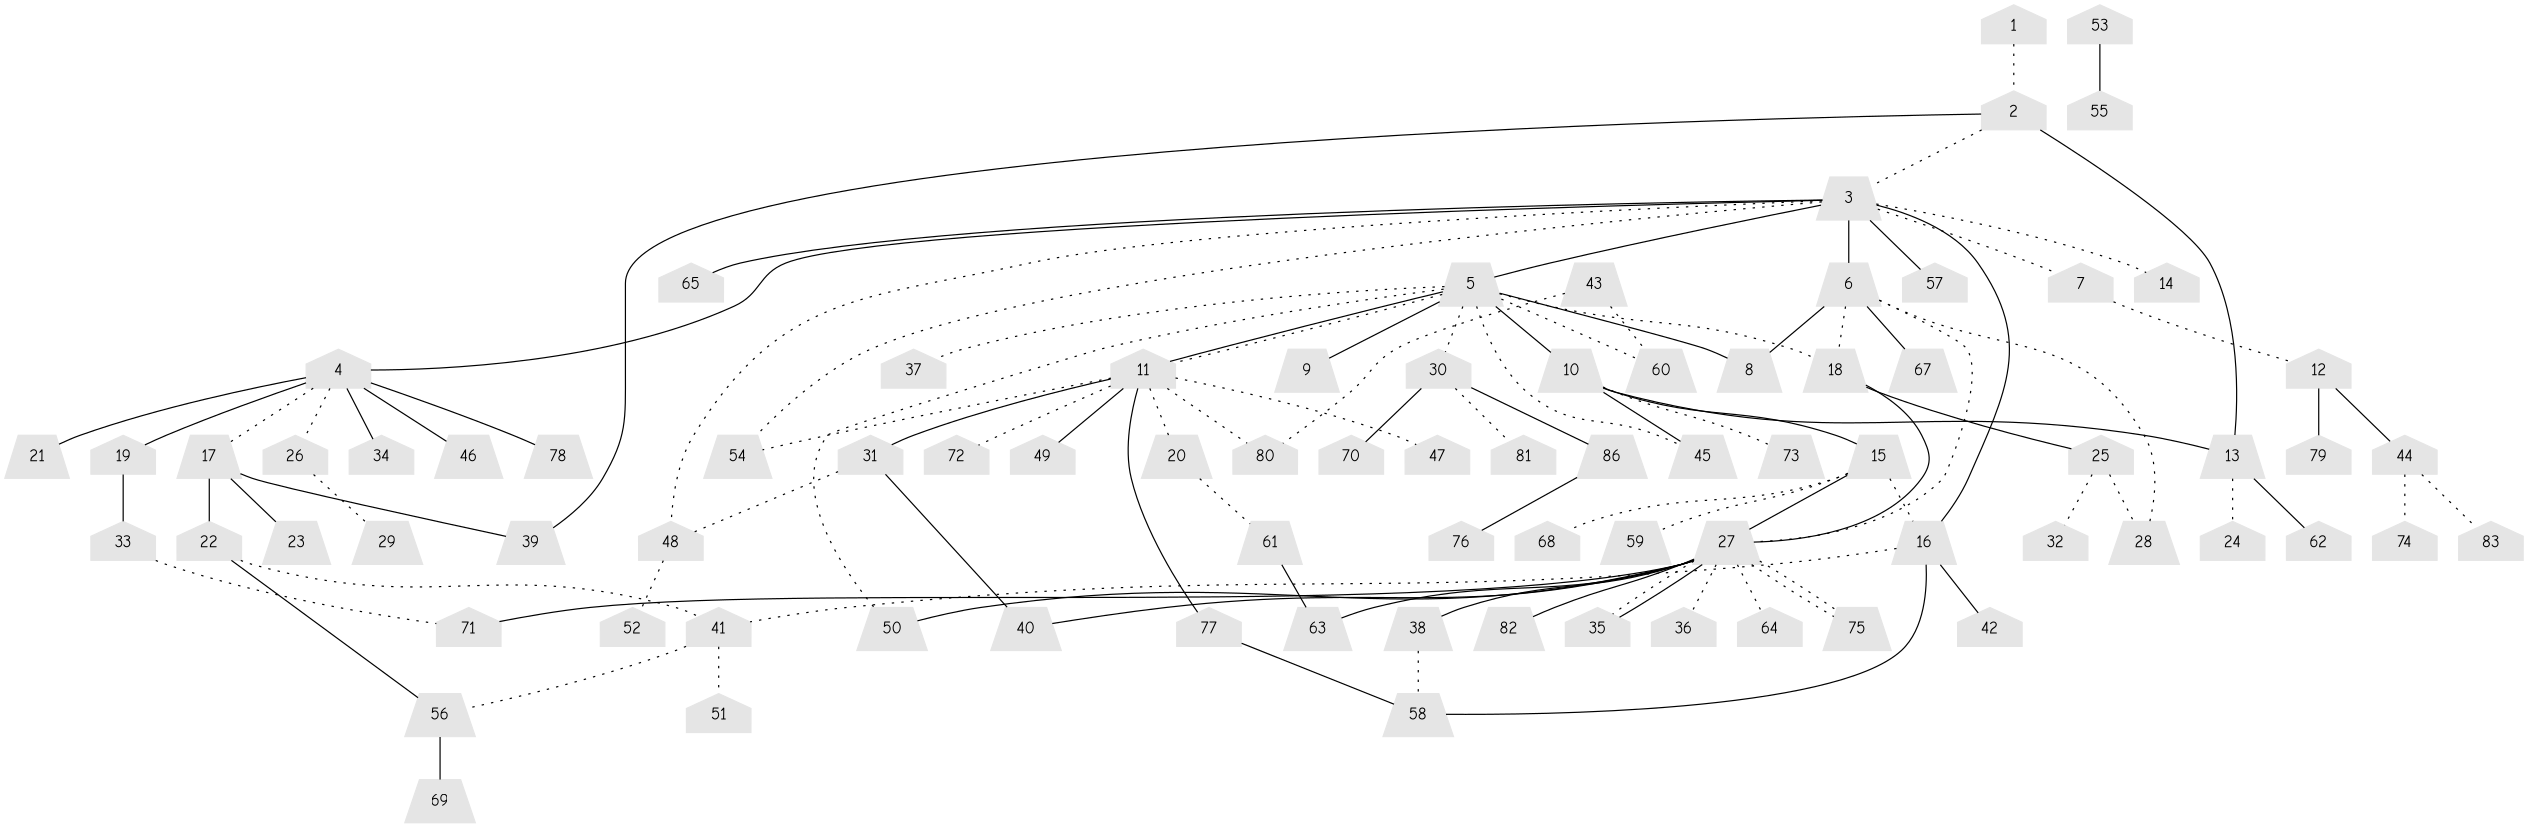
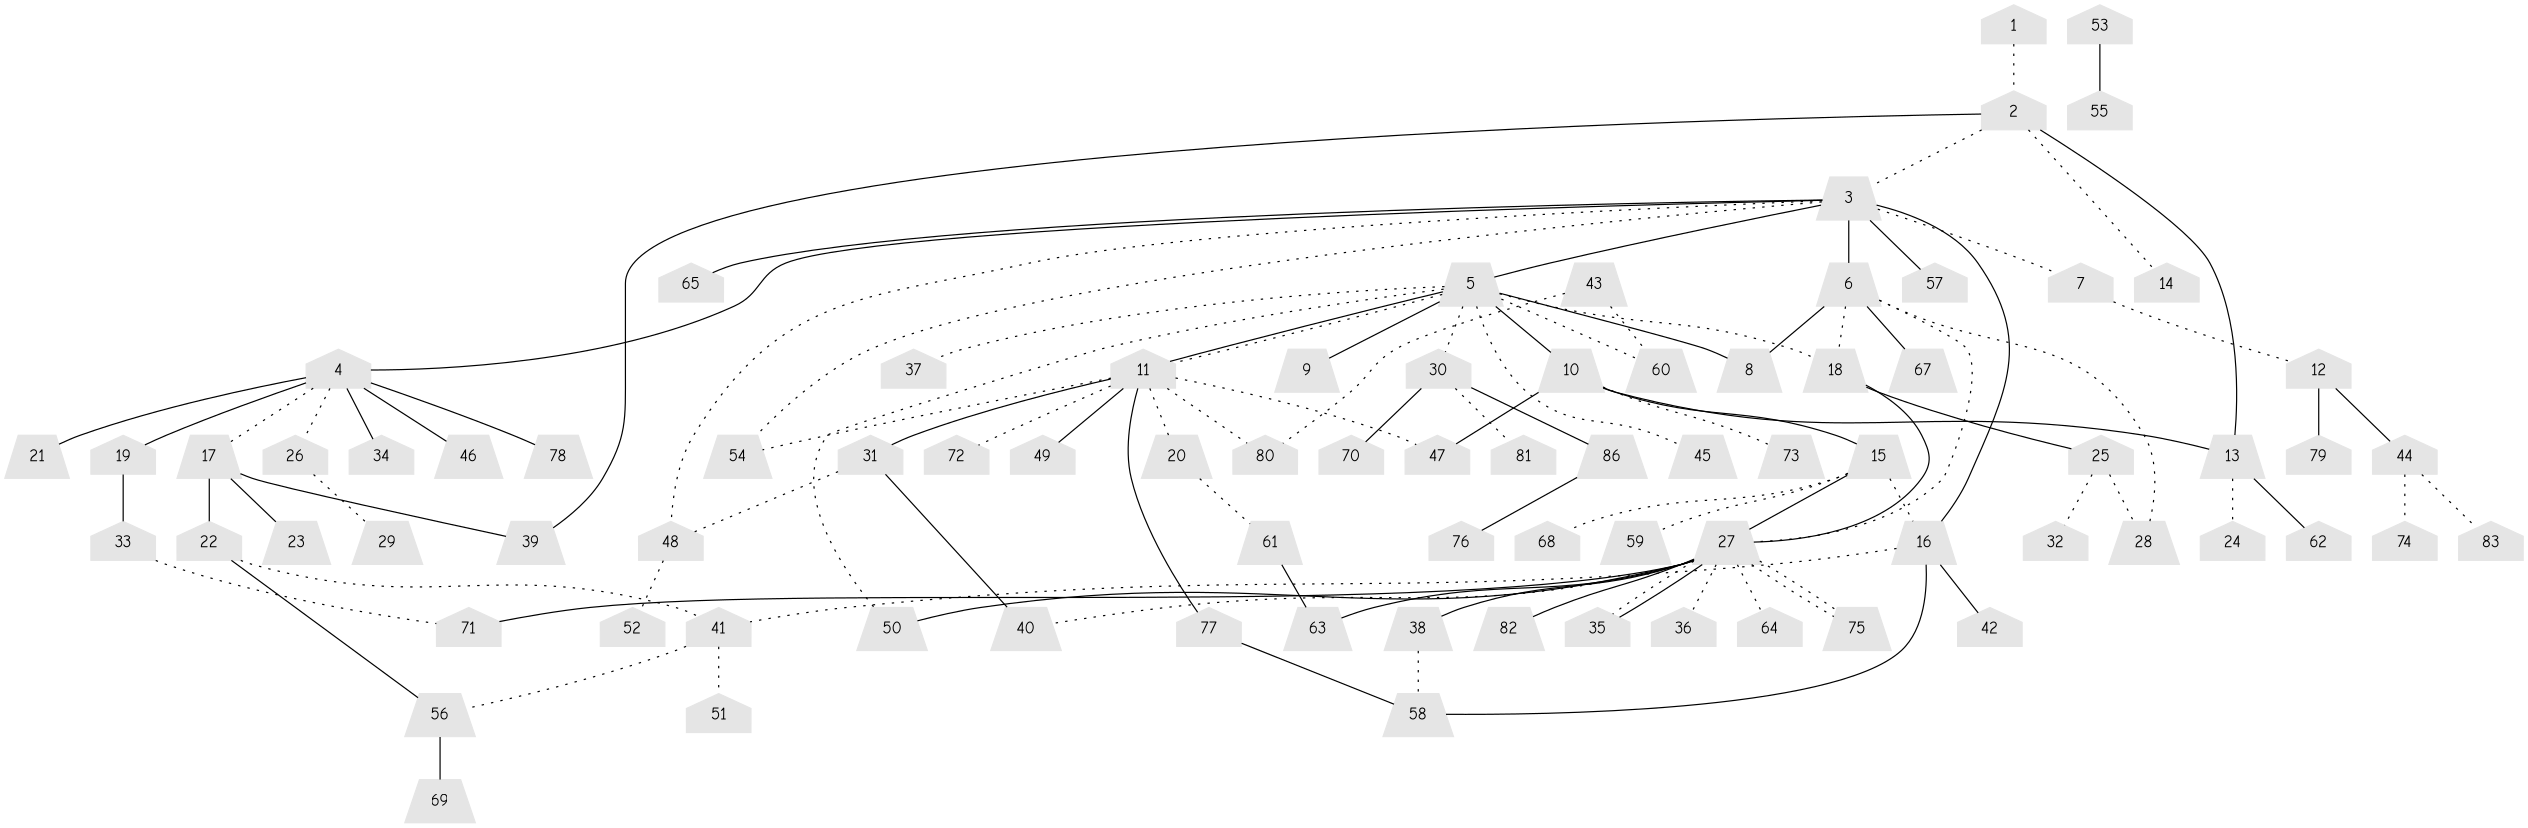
(2013, 232) -> (2091, 199)
(1642, 417) -> (1497, 418)
(1374, 598) -> (1374, 598)
